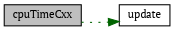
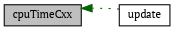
(95, 22) -> (106, 8)
